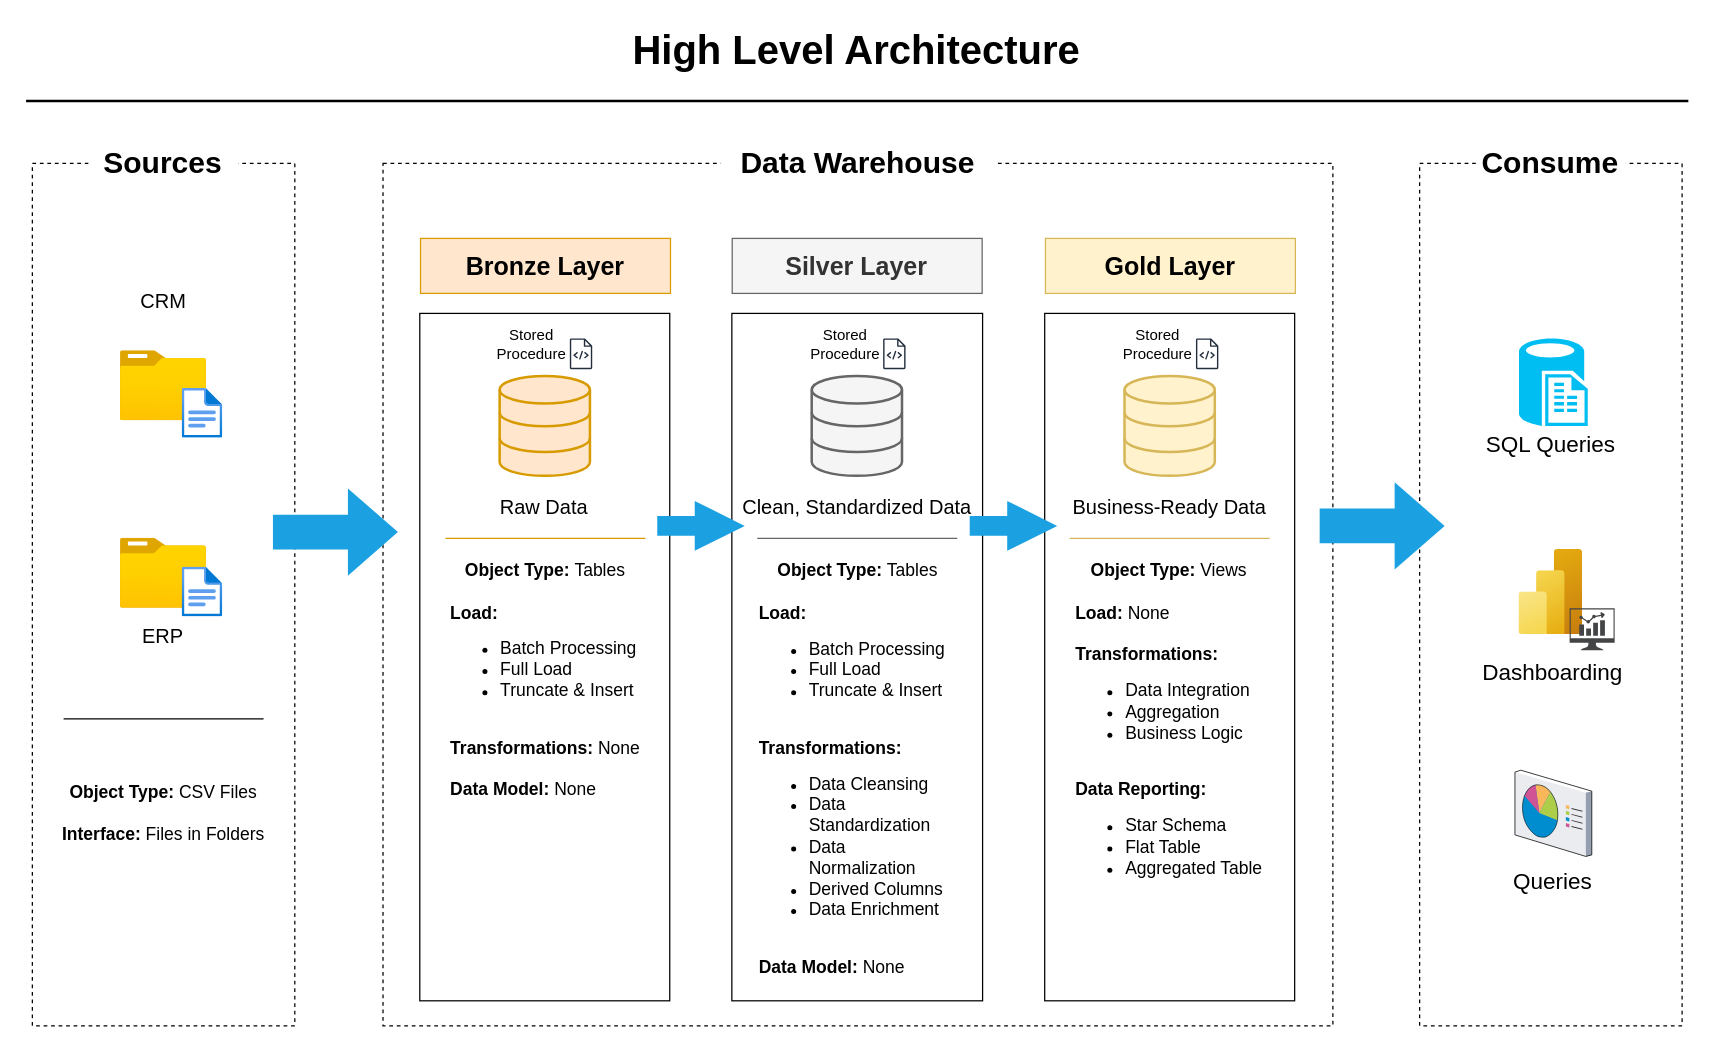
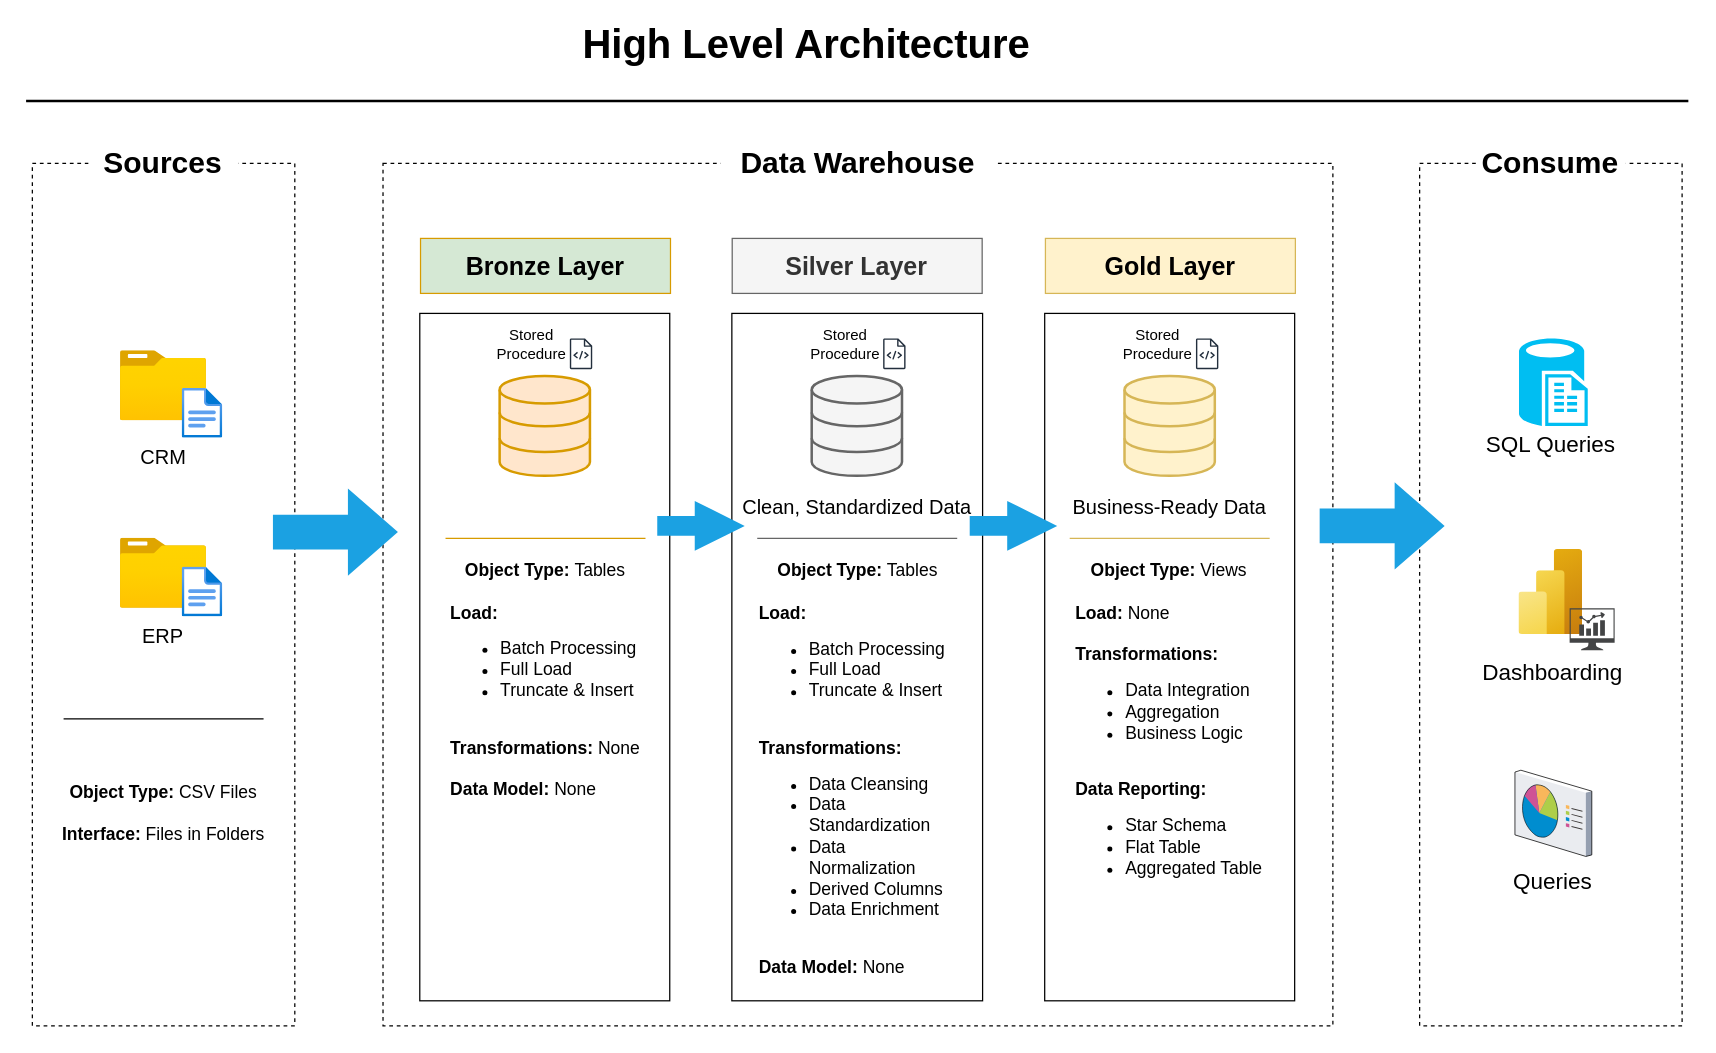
(857, 51) -> (807, 44)
(546, 266) -> (546, 266)
(164, 301) -> (164, 457)
(545, 507) -> none
